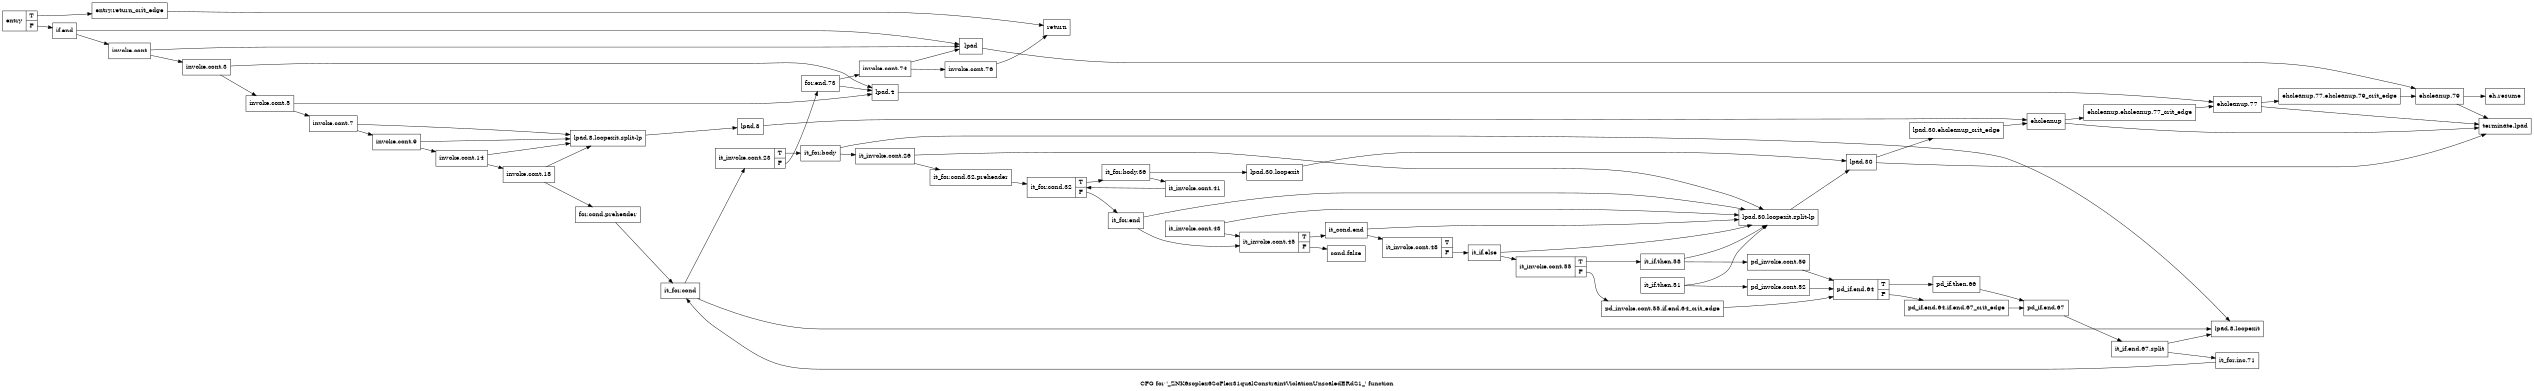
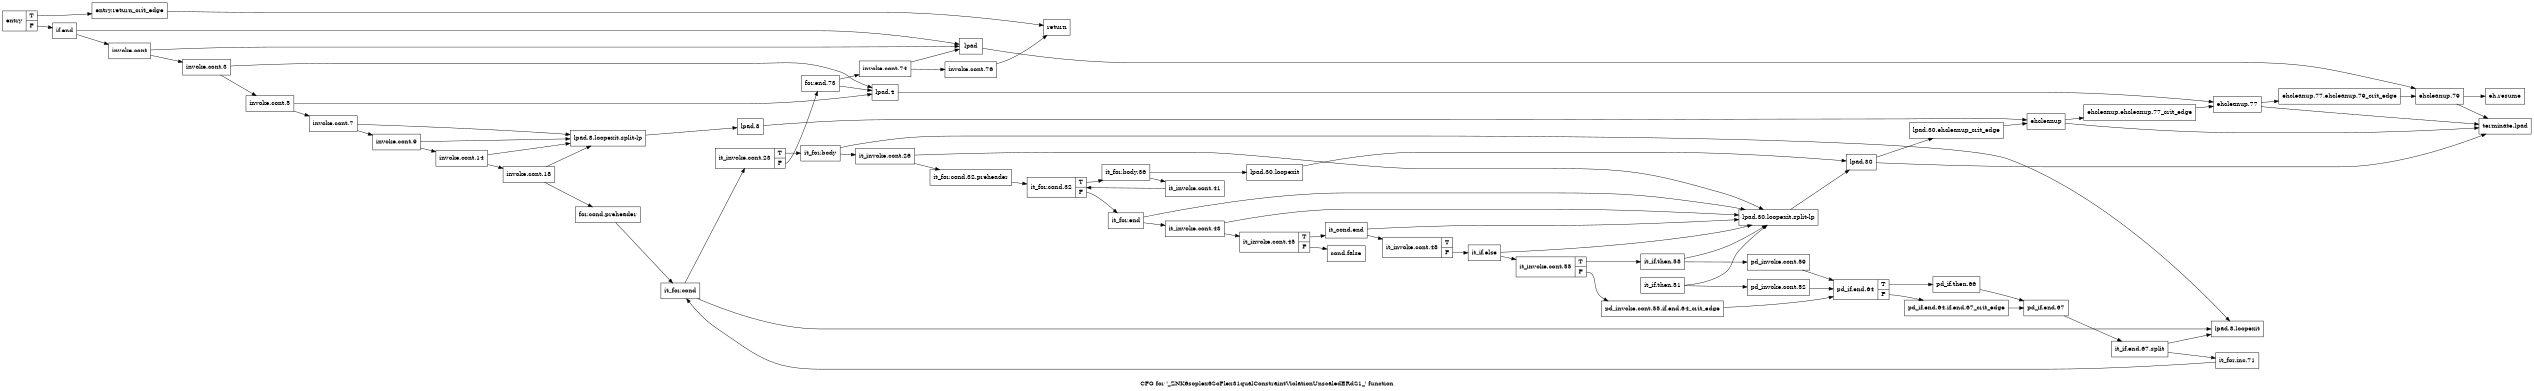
(1185, 244) -> (1152, 224)
